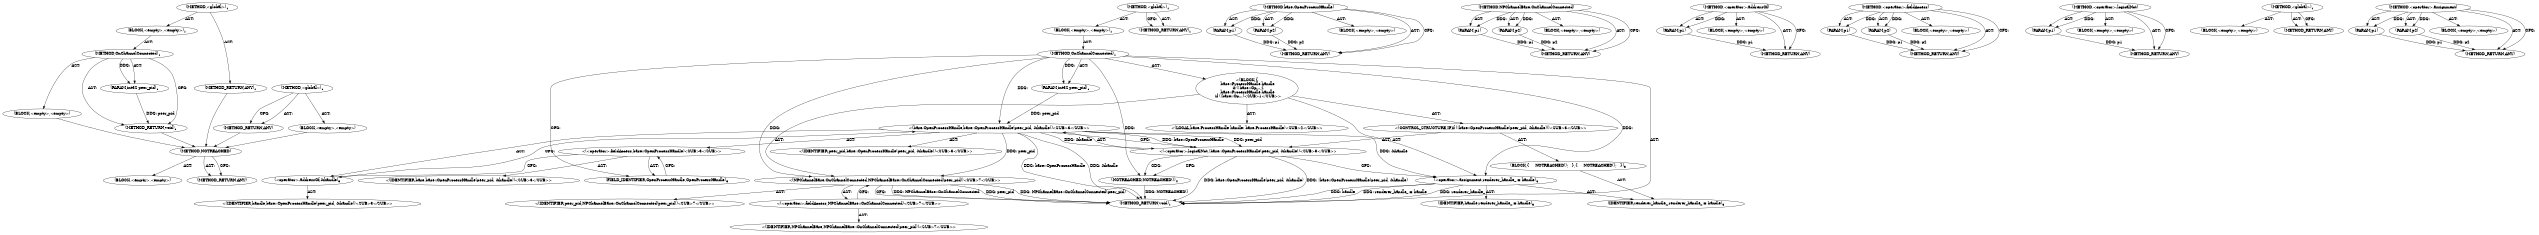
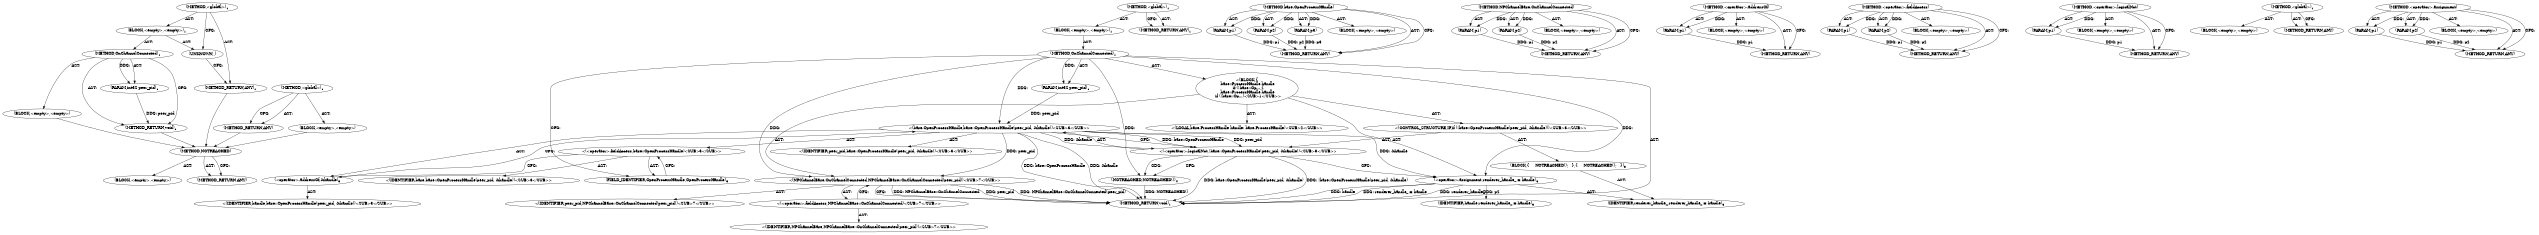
none -> (1305, 31)
none -> (202, 54)
(1491, 192) -> (1491, 192)
